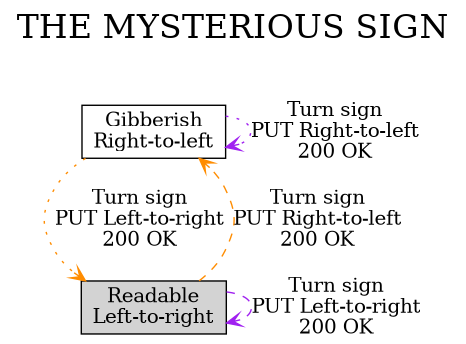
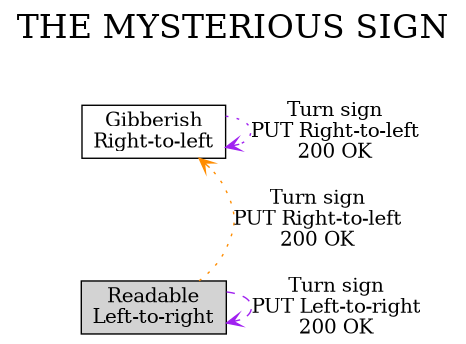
(45, 213) -> none
(234, 227) -> (234, 227)
